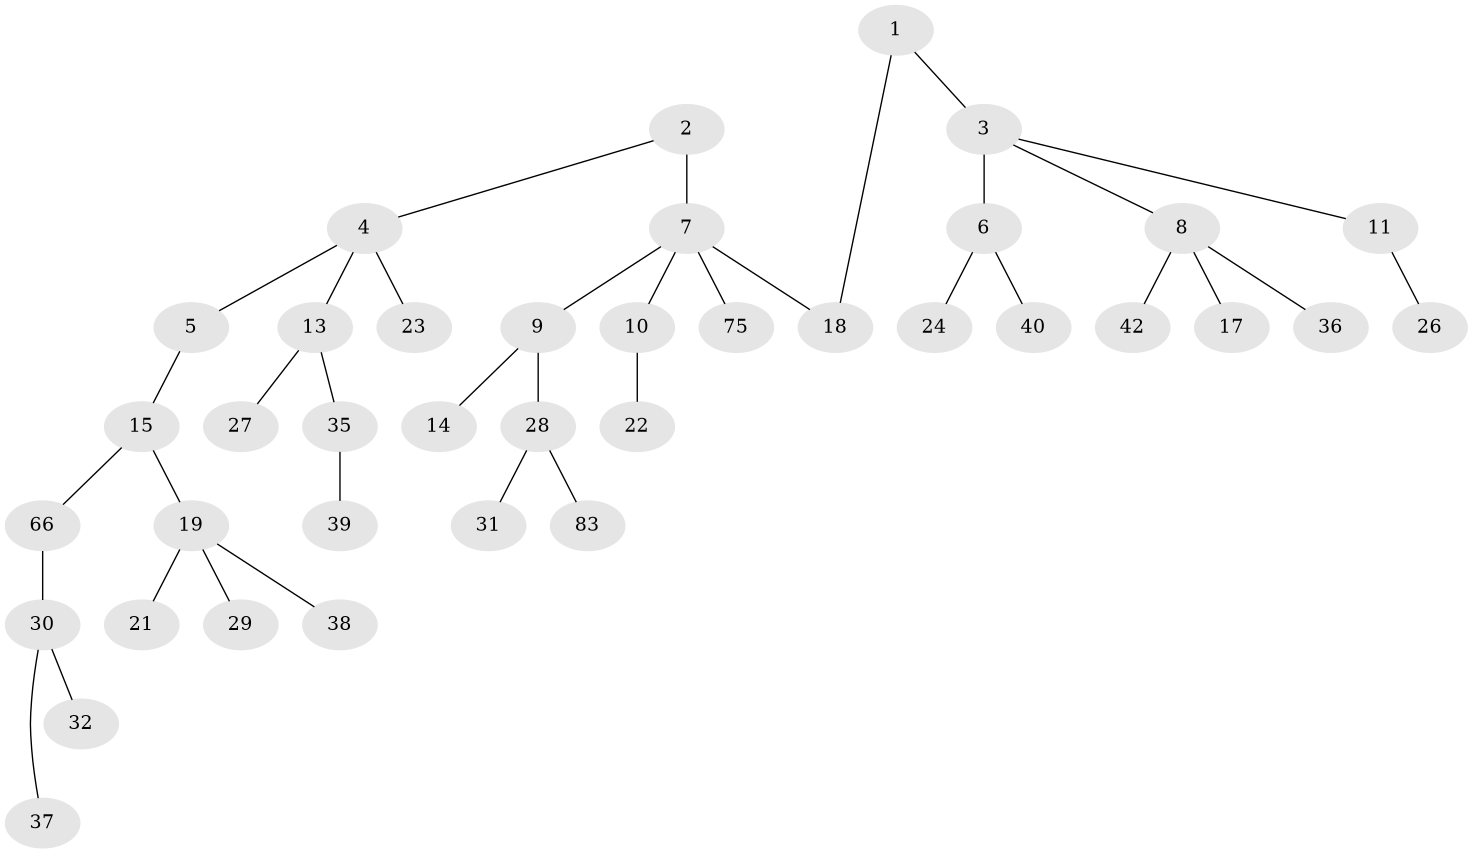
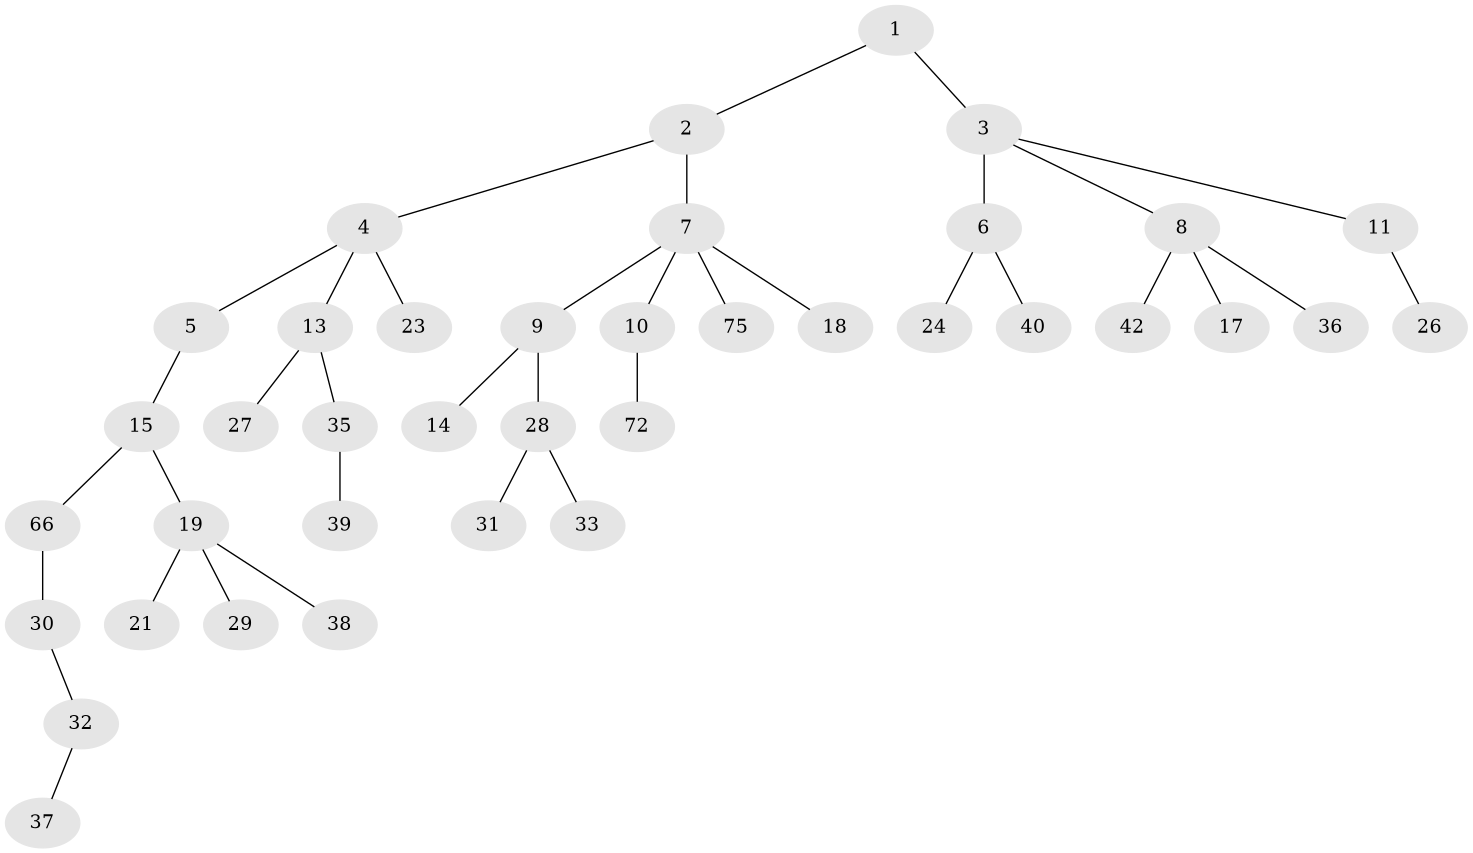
(866, 179) -> (791, 80)
(637, 427) -> (637, 427)
(588, 526) -> (588, 526)
(30, 724) -> (62, 774)
